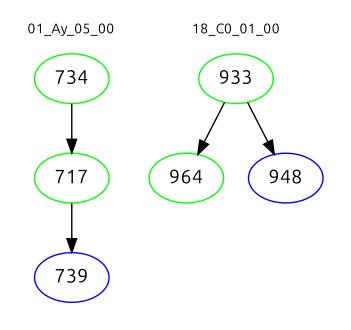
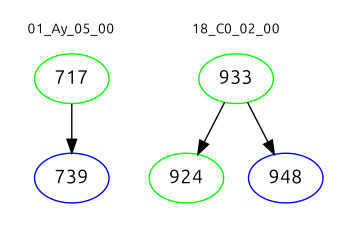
(236, 30) -> (236, 30)
(72, 79) -> none
(186, 178) -> (186, 178)
